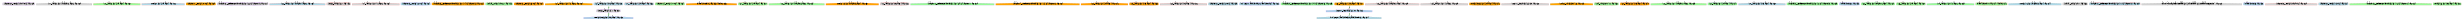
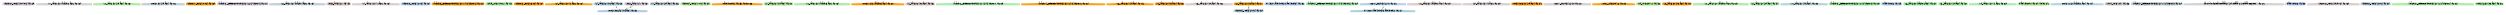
(608, 7) -> (615, 7)
(1349, 7) -> (1249, 7)
